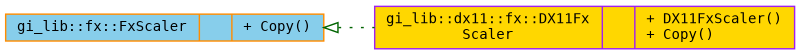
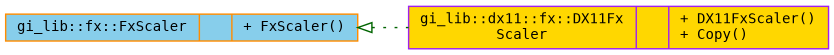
(278, 27) -> (295, 27)
